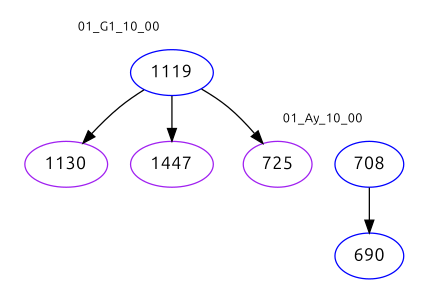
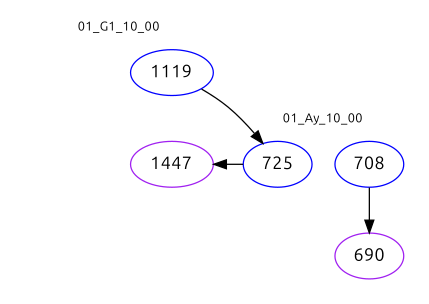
(172, 112) -> (235, 164)
(66, 164) -> none
(278, 164) -> (278, 164)
(369, 256) -> (369, 256)
